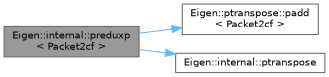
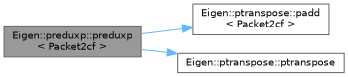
(72, 42) -> (73, 42)
(250, 63) -> (261, 63)
